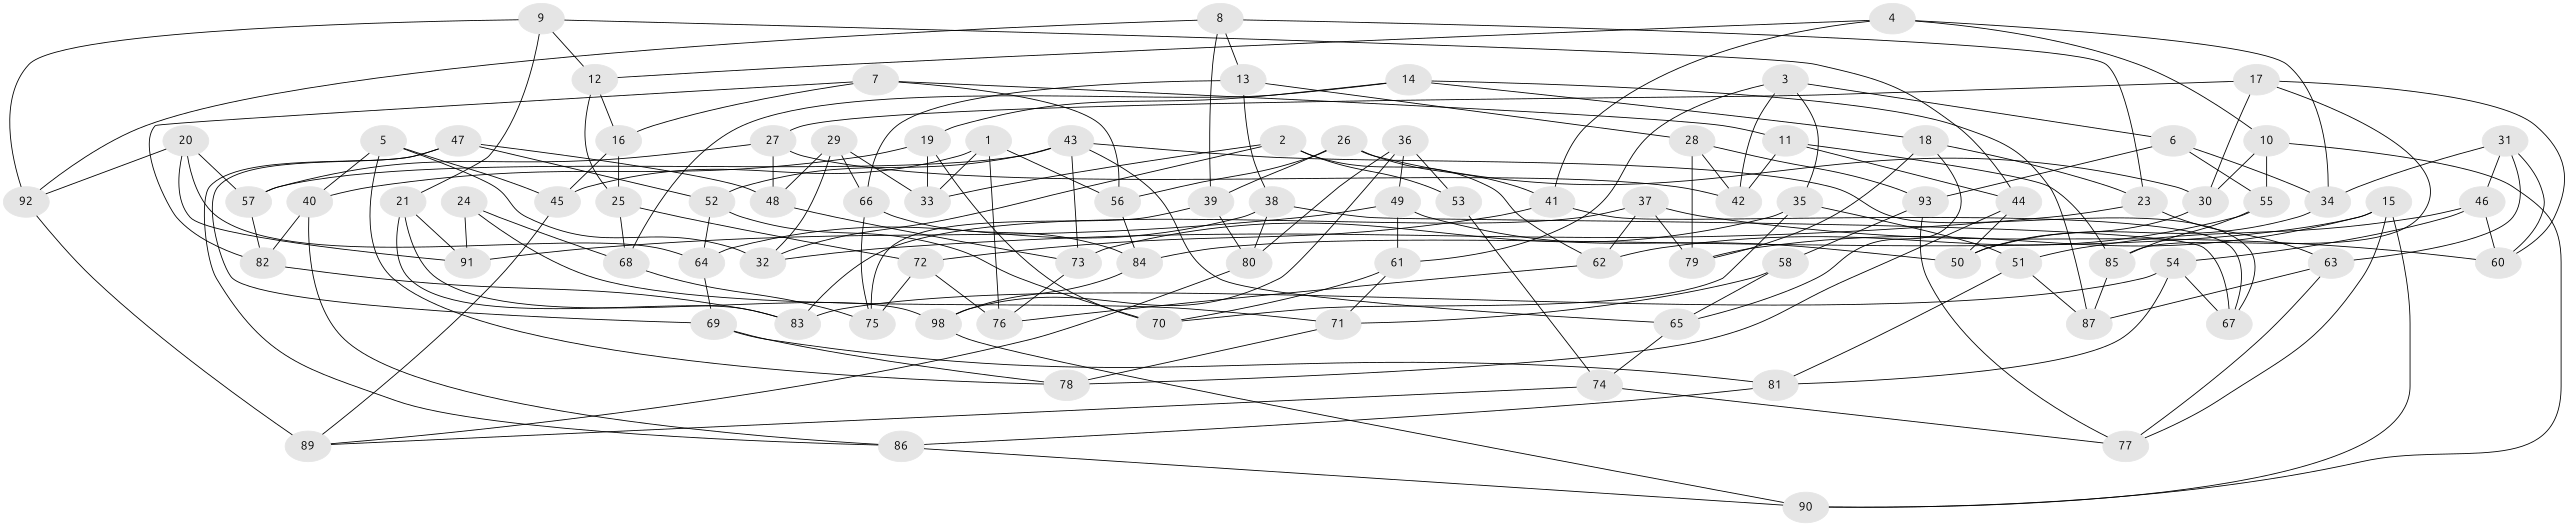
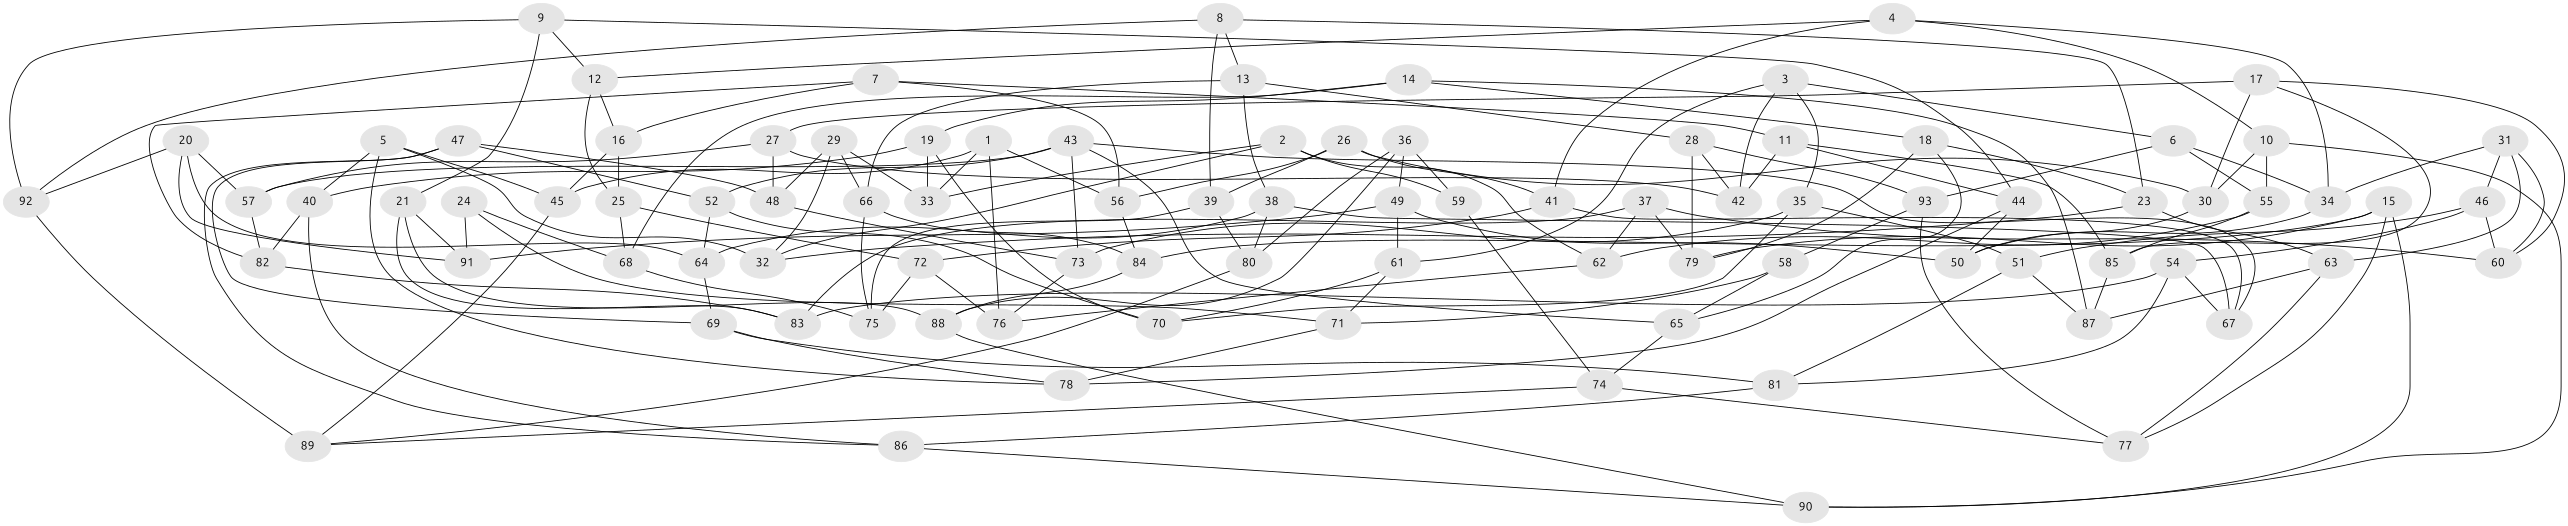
(1459, 202) -> (1459, 202)
(939, 324) -> (939, 324)
